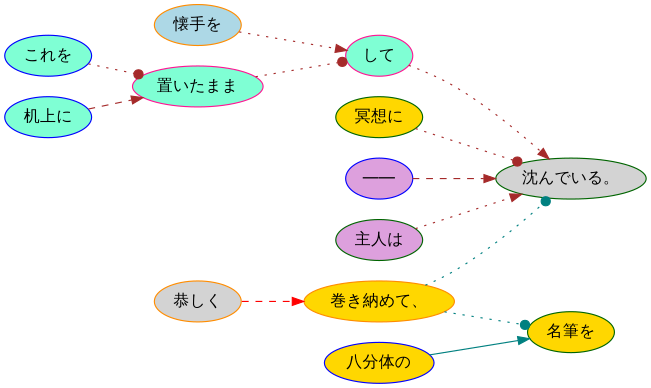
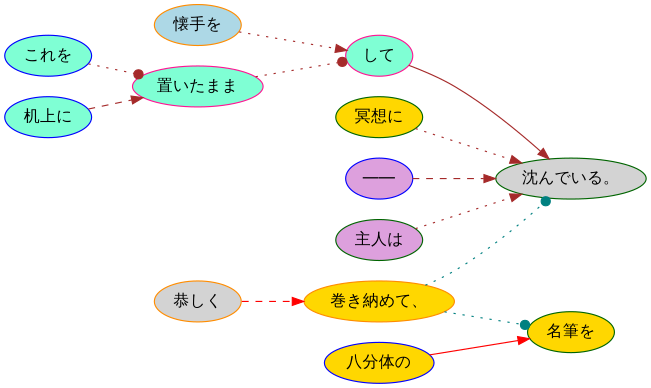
(479, 102) -> (479, 102)
(464, 144) -> (463, 144)
(474, 348) -> (474, 348)
